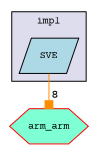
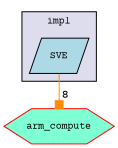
(49, 126) -> (59, 126)
